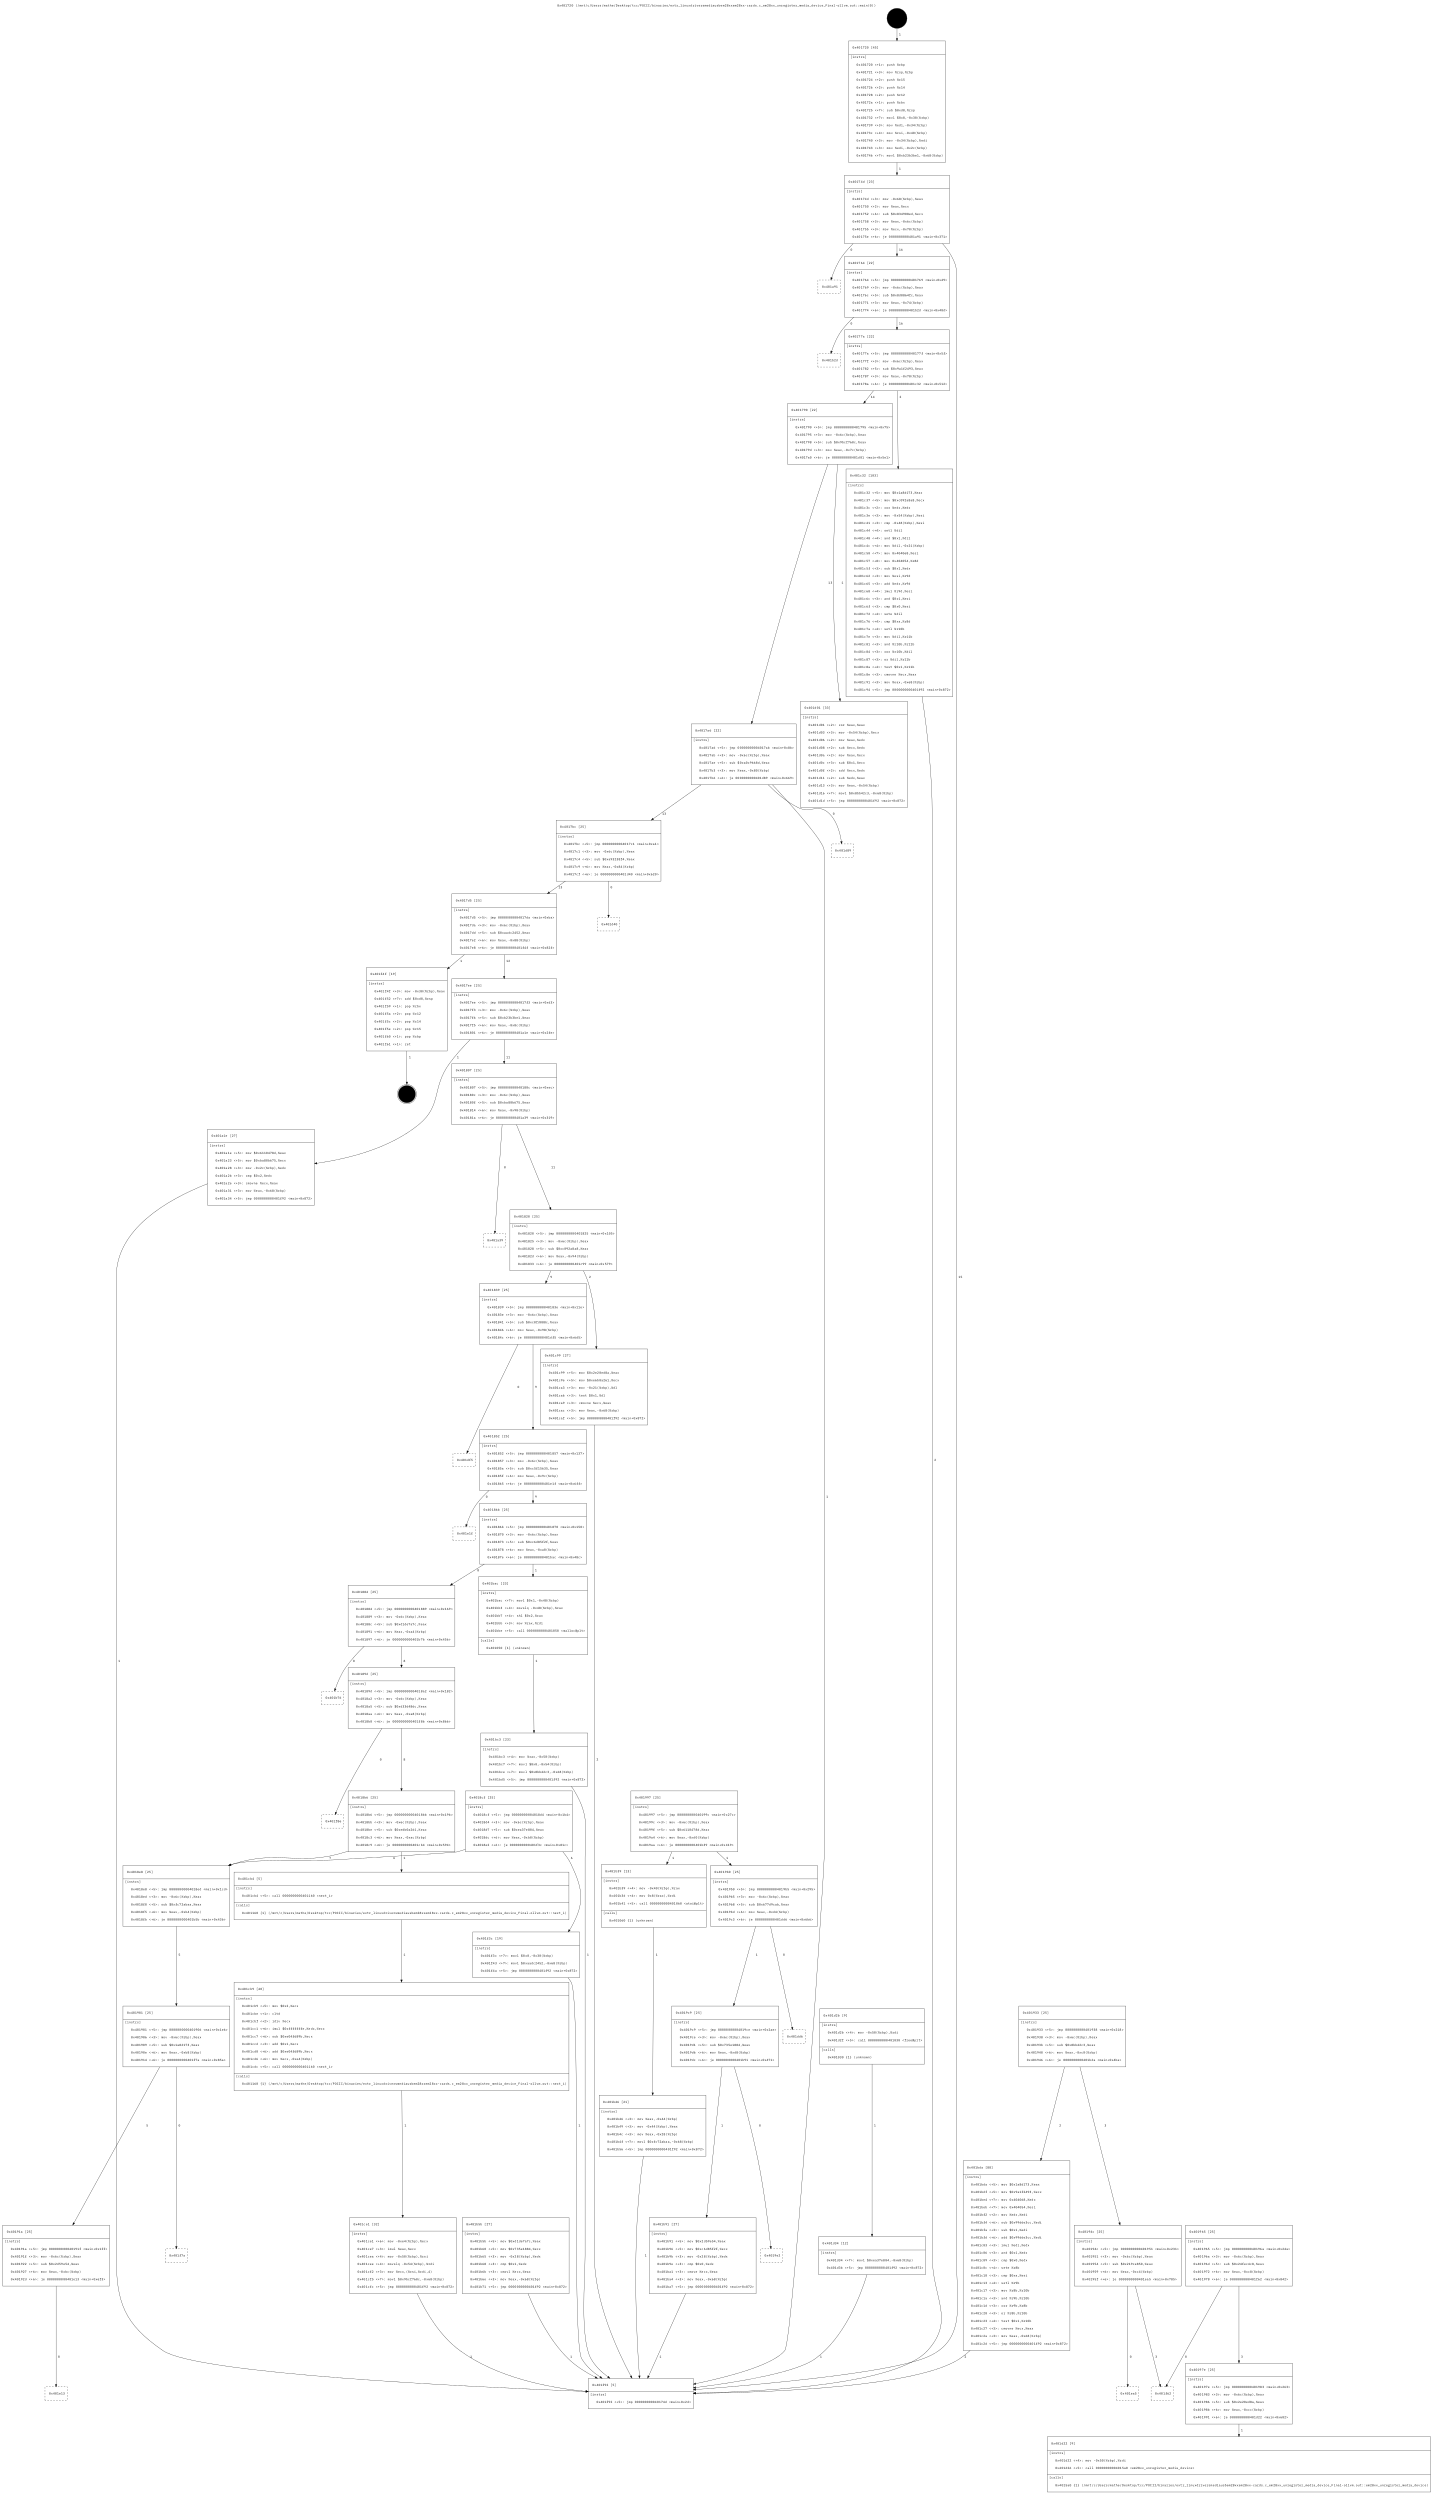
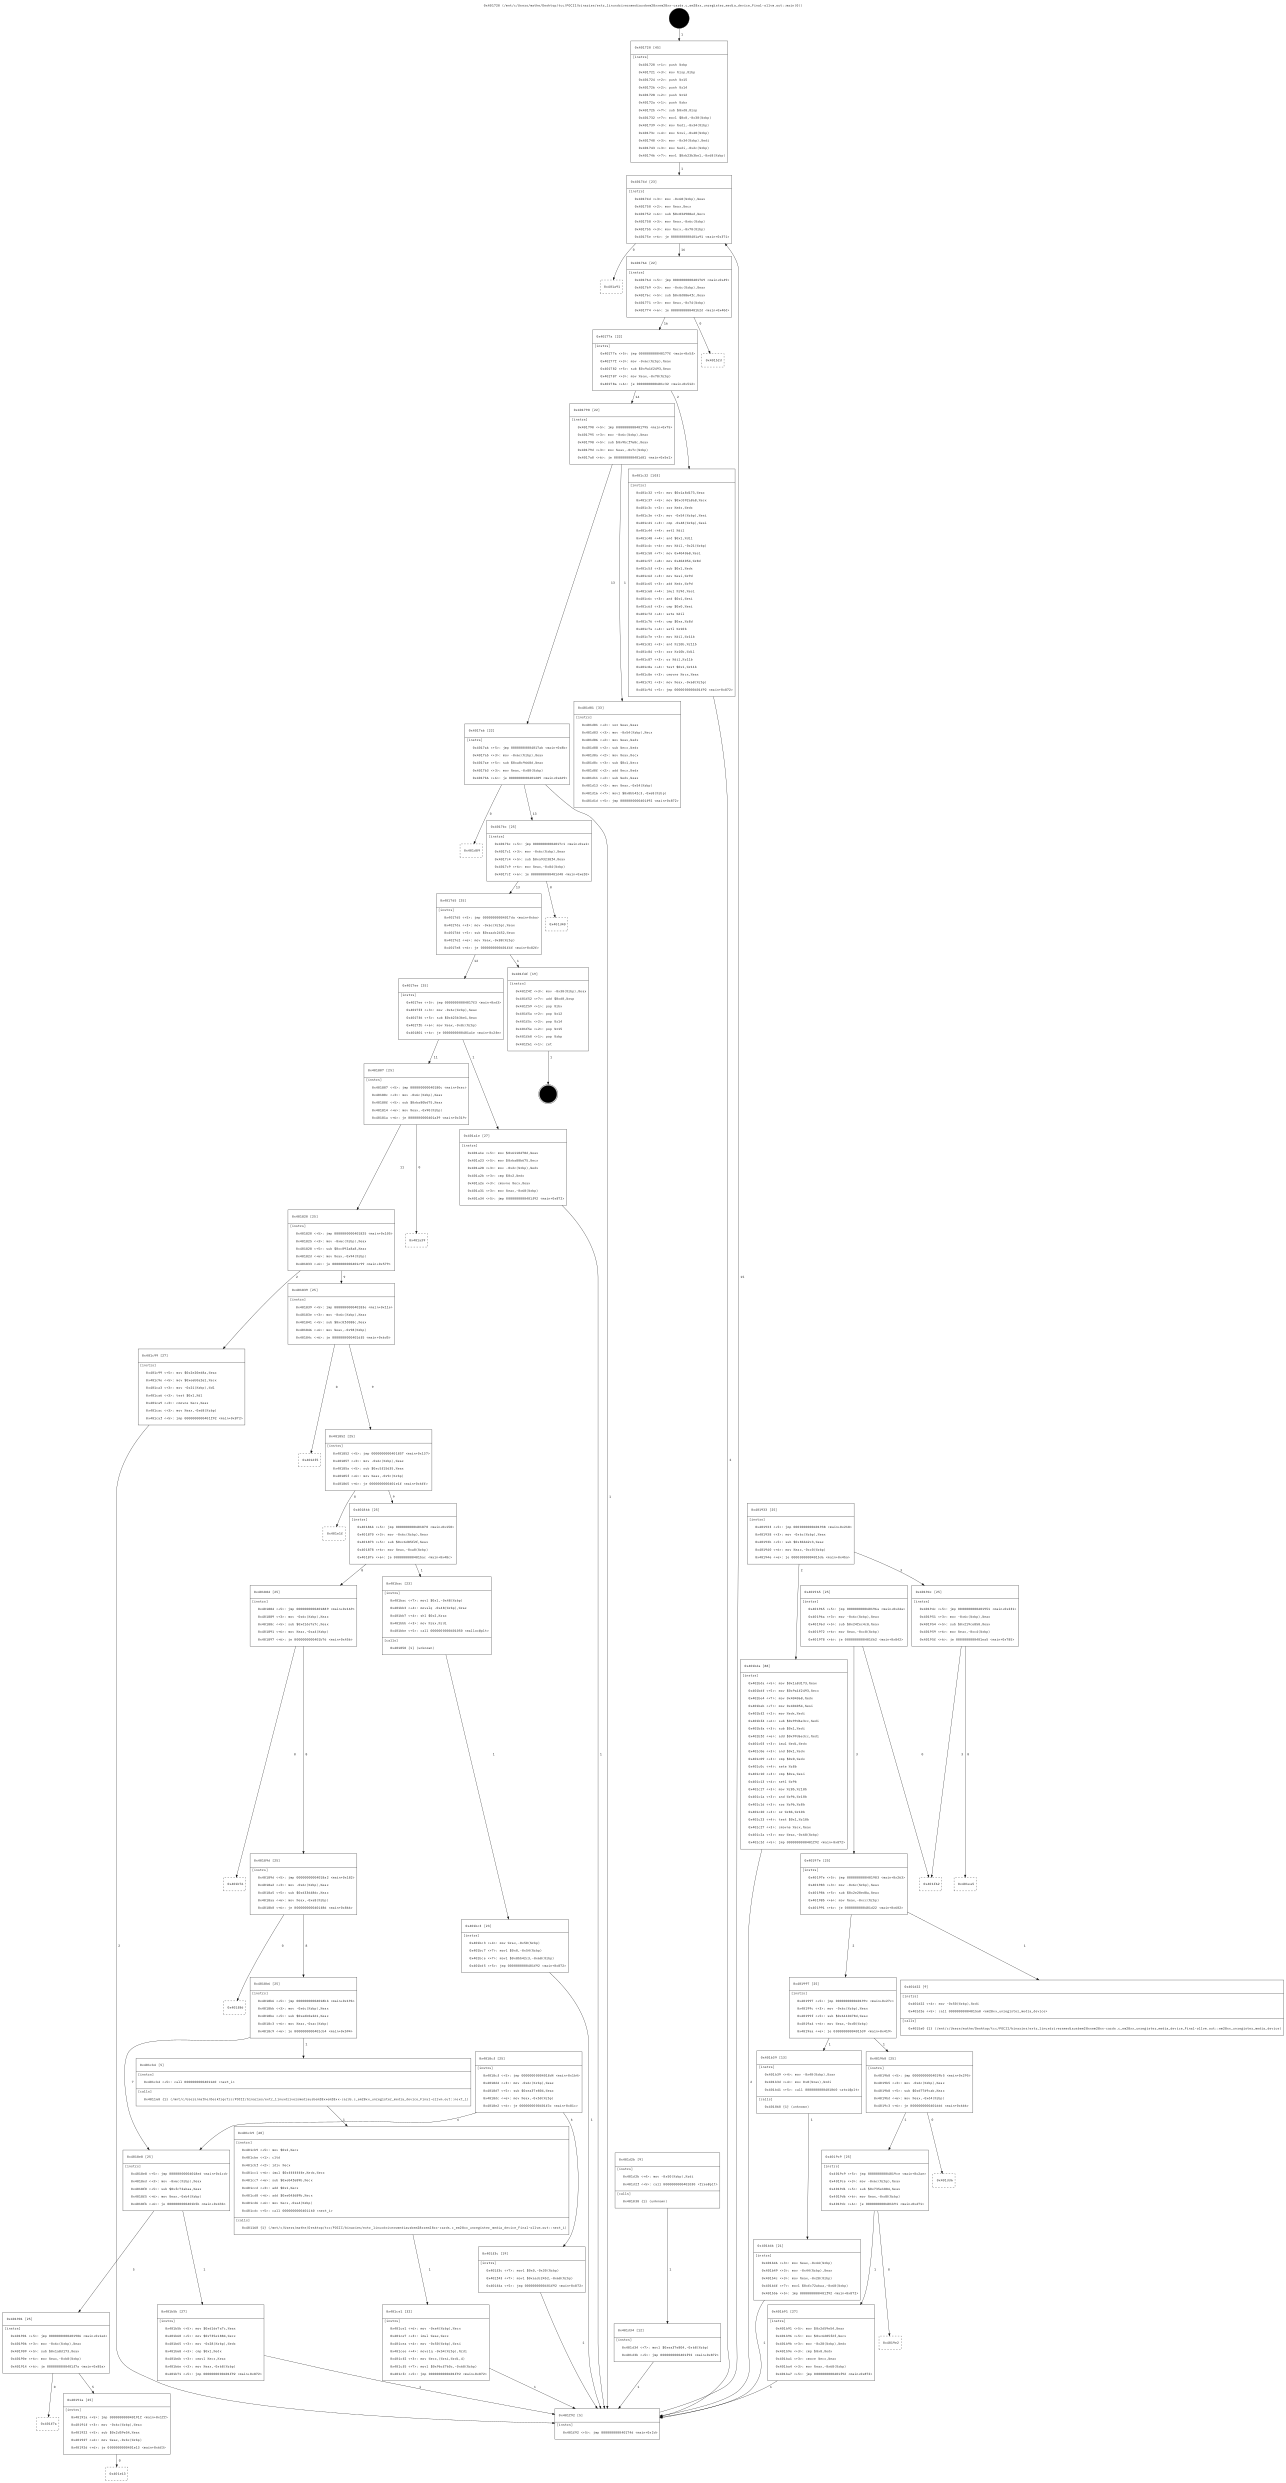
(956, 1422) -> (739, 1352)
none -> (848, 1945)
none -> (192, 2257)
